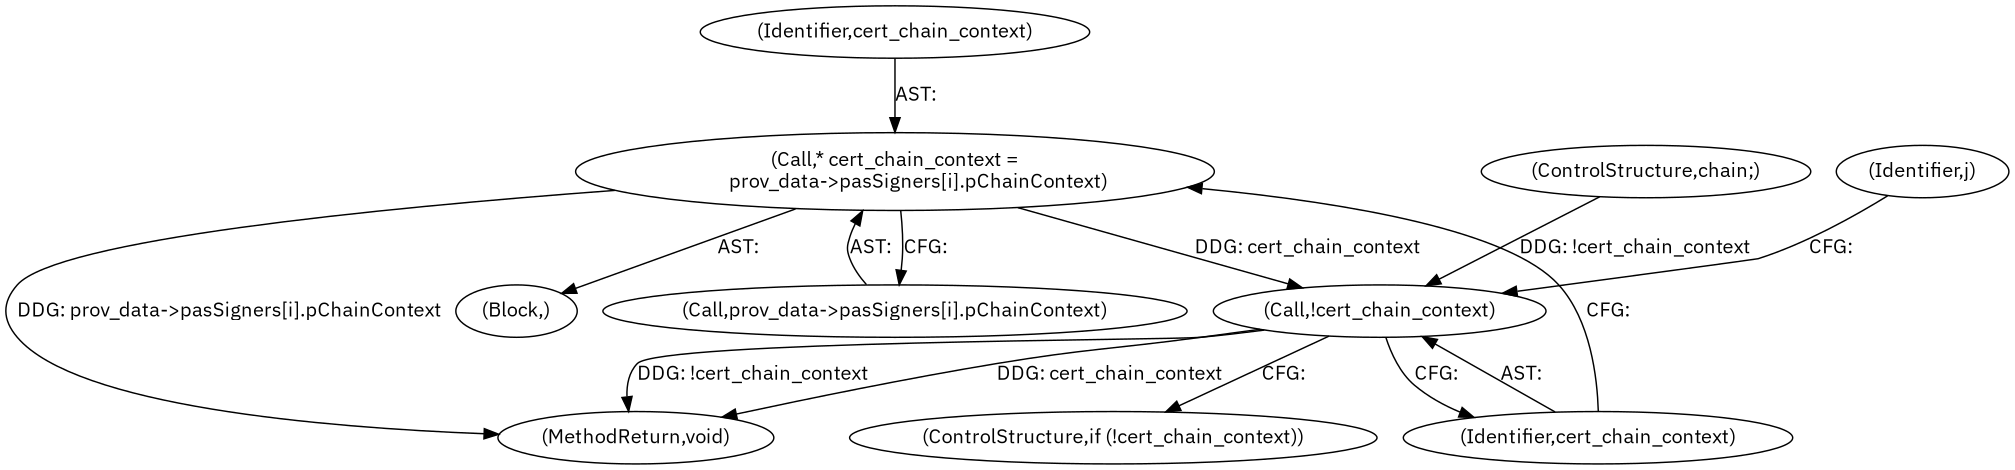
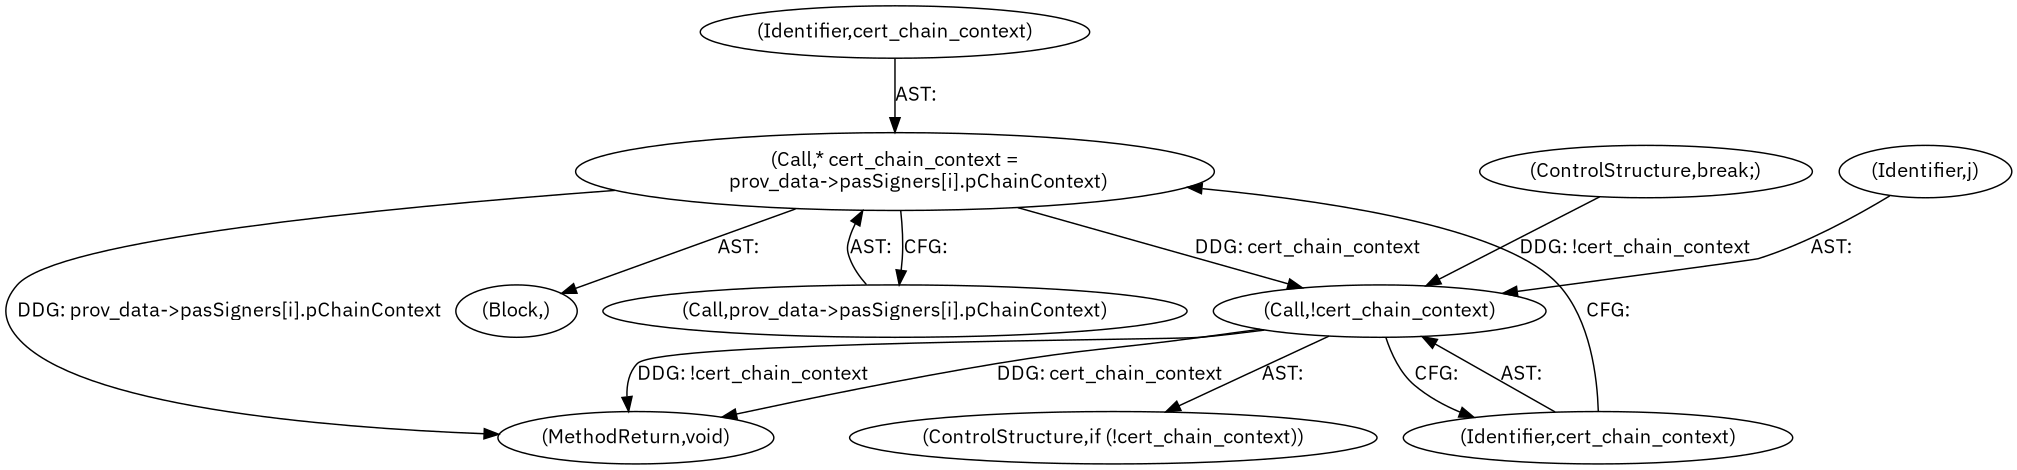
(1646, 172) -> (1646, 172)
(1834, 248) -> (1834, 248)
(1287, 374) -> (1285, 374)
